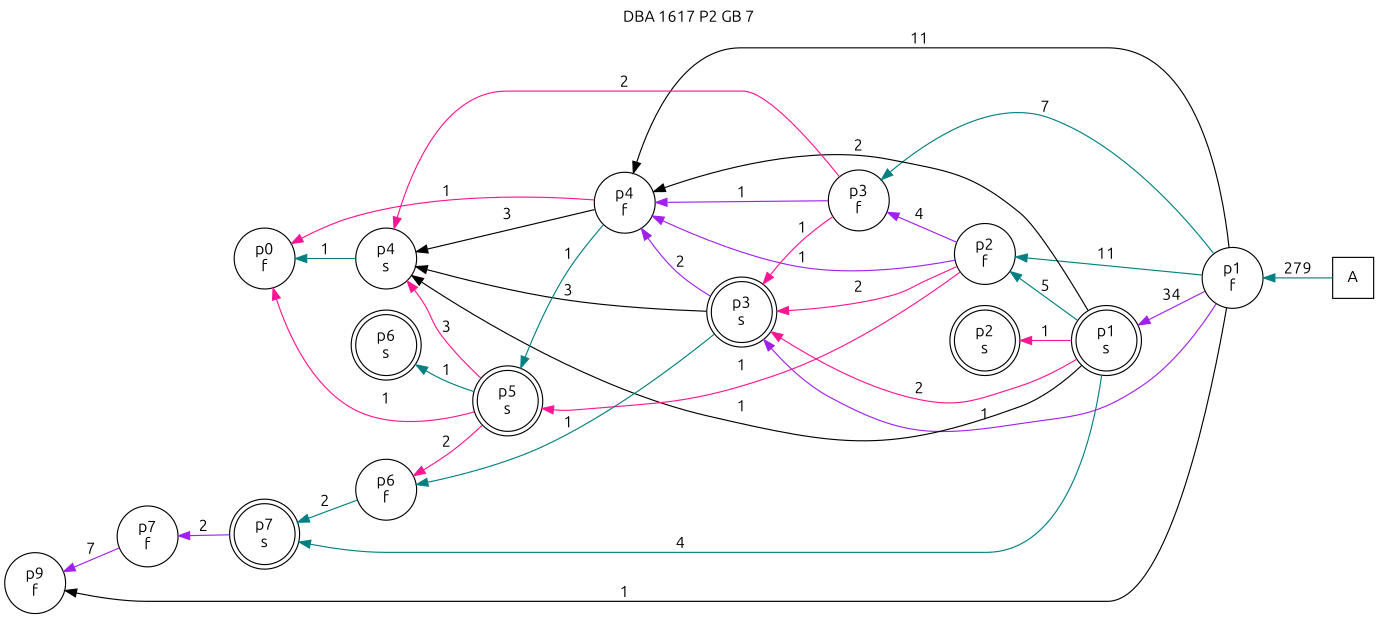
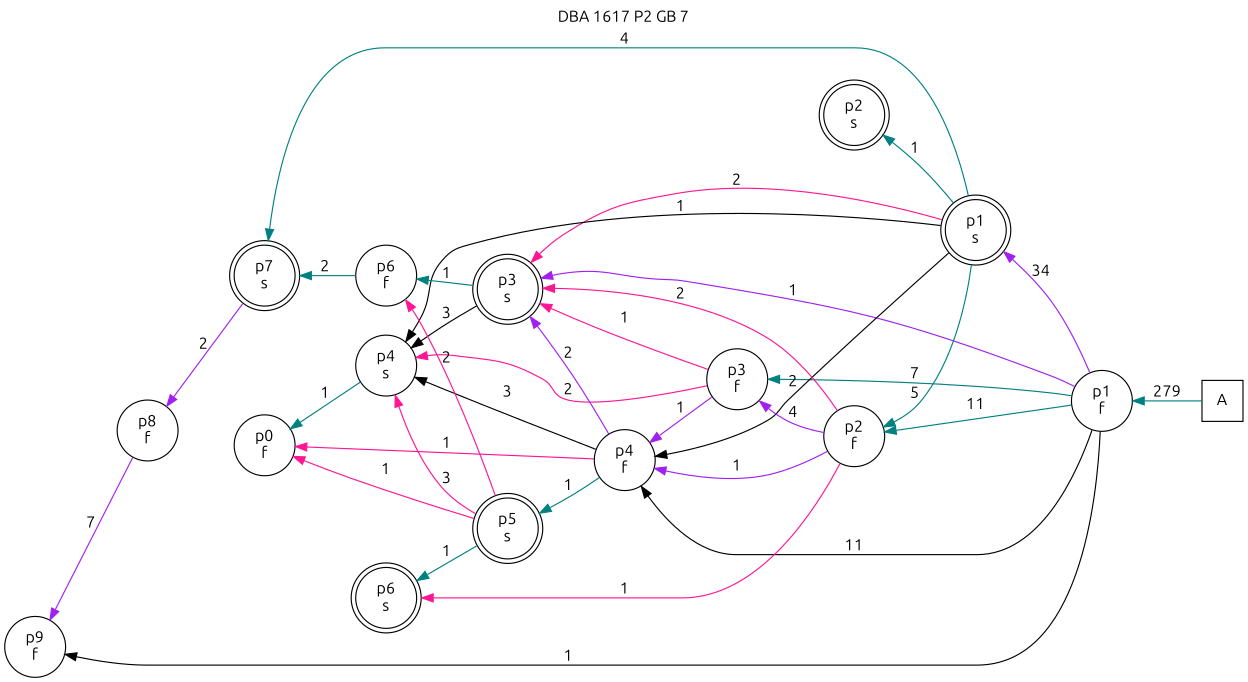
(676, 271) -> (575, 379)
(1052, 341) -> (925, 171)
(769, 377) -> (666, 598)
(148, 536) -> (148, 430)
